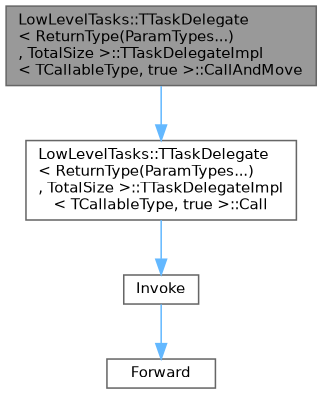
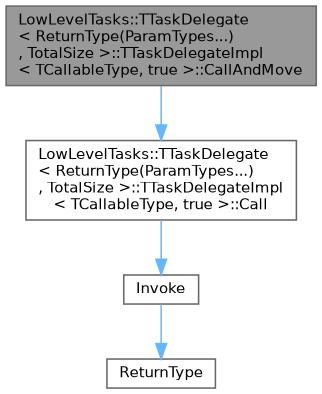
(161, 374) -> (161, 374)
